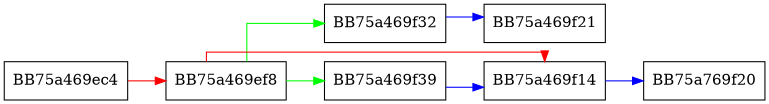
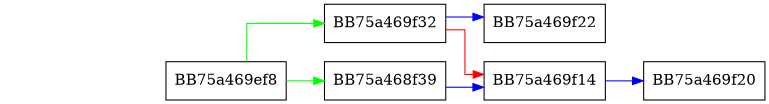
(545, 23) -> (545, 23)
(371, 52) -> (465, 47)
(66, 81) -> none
(385, 81) -> (385, 81)
(704, 81) -> (704, 81)
